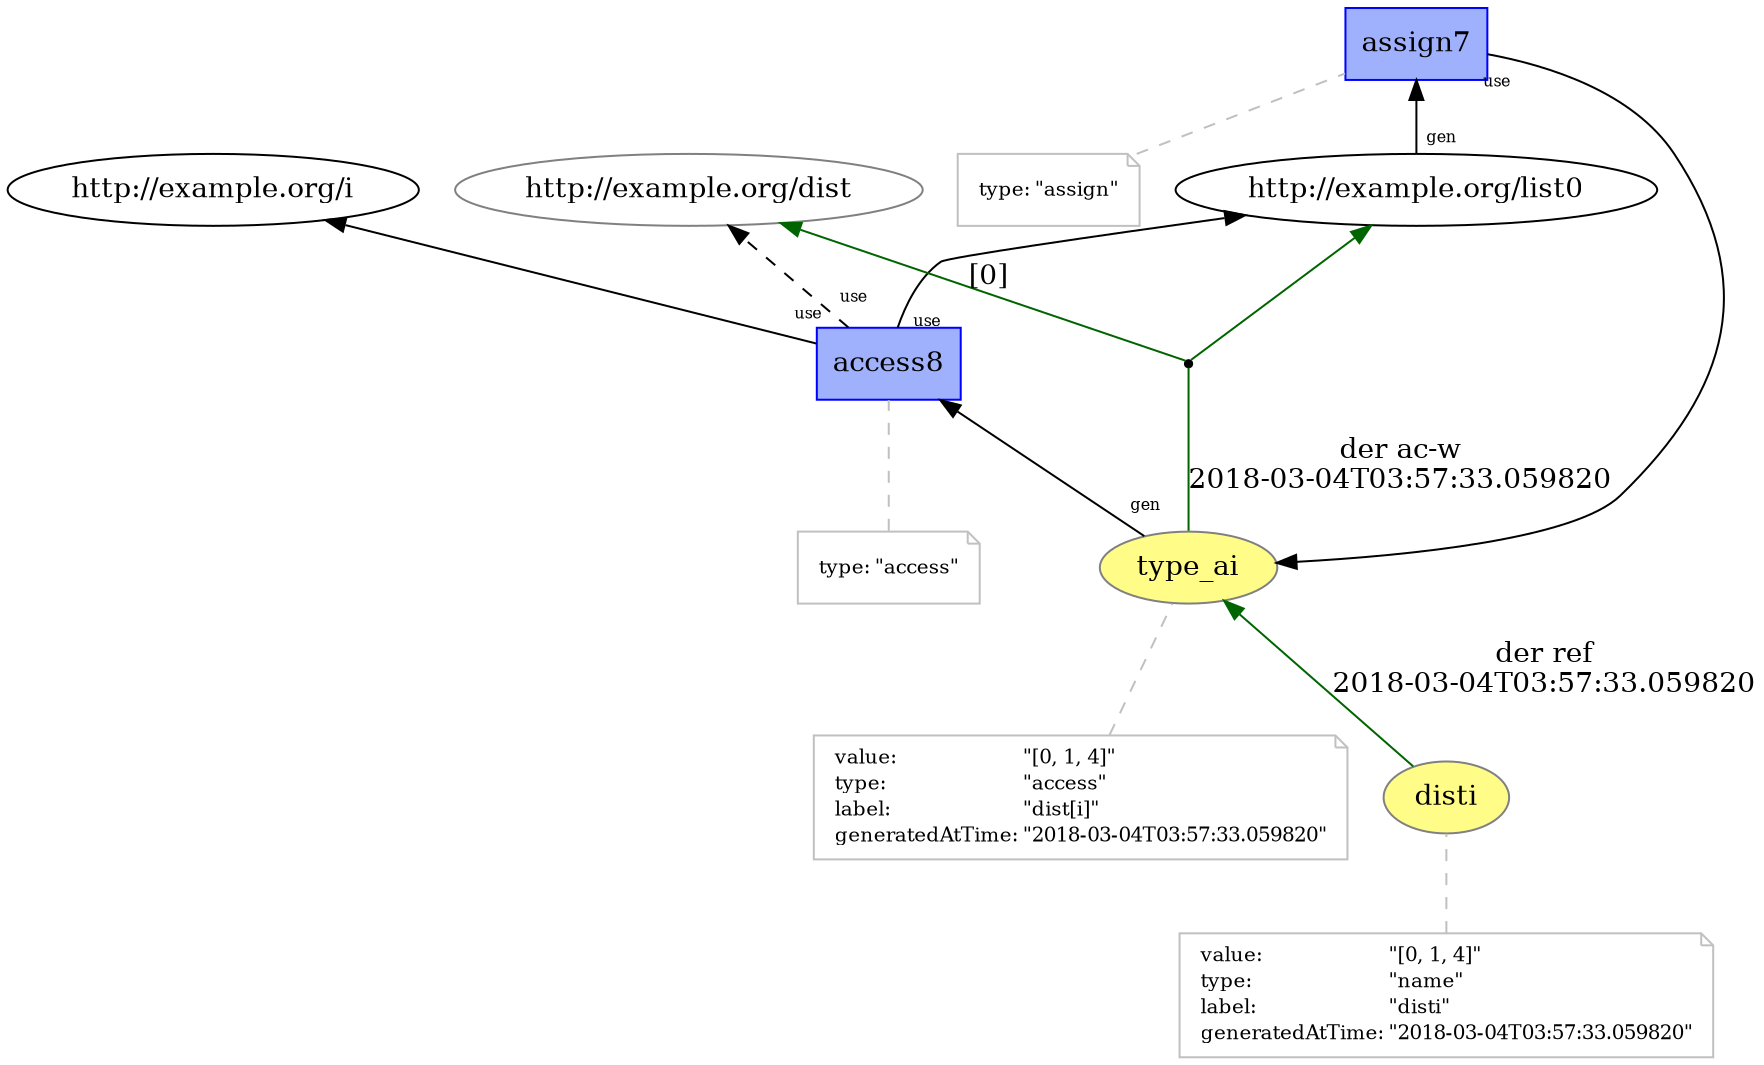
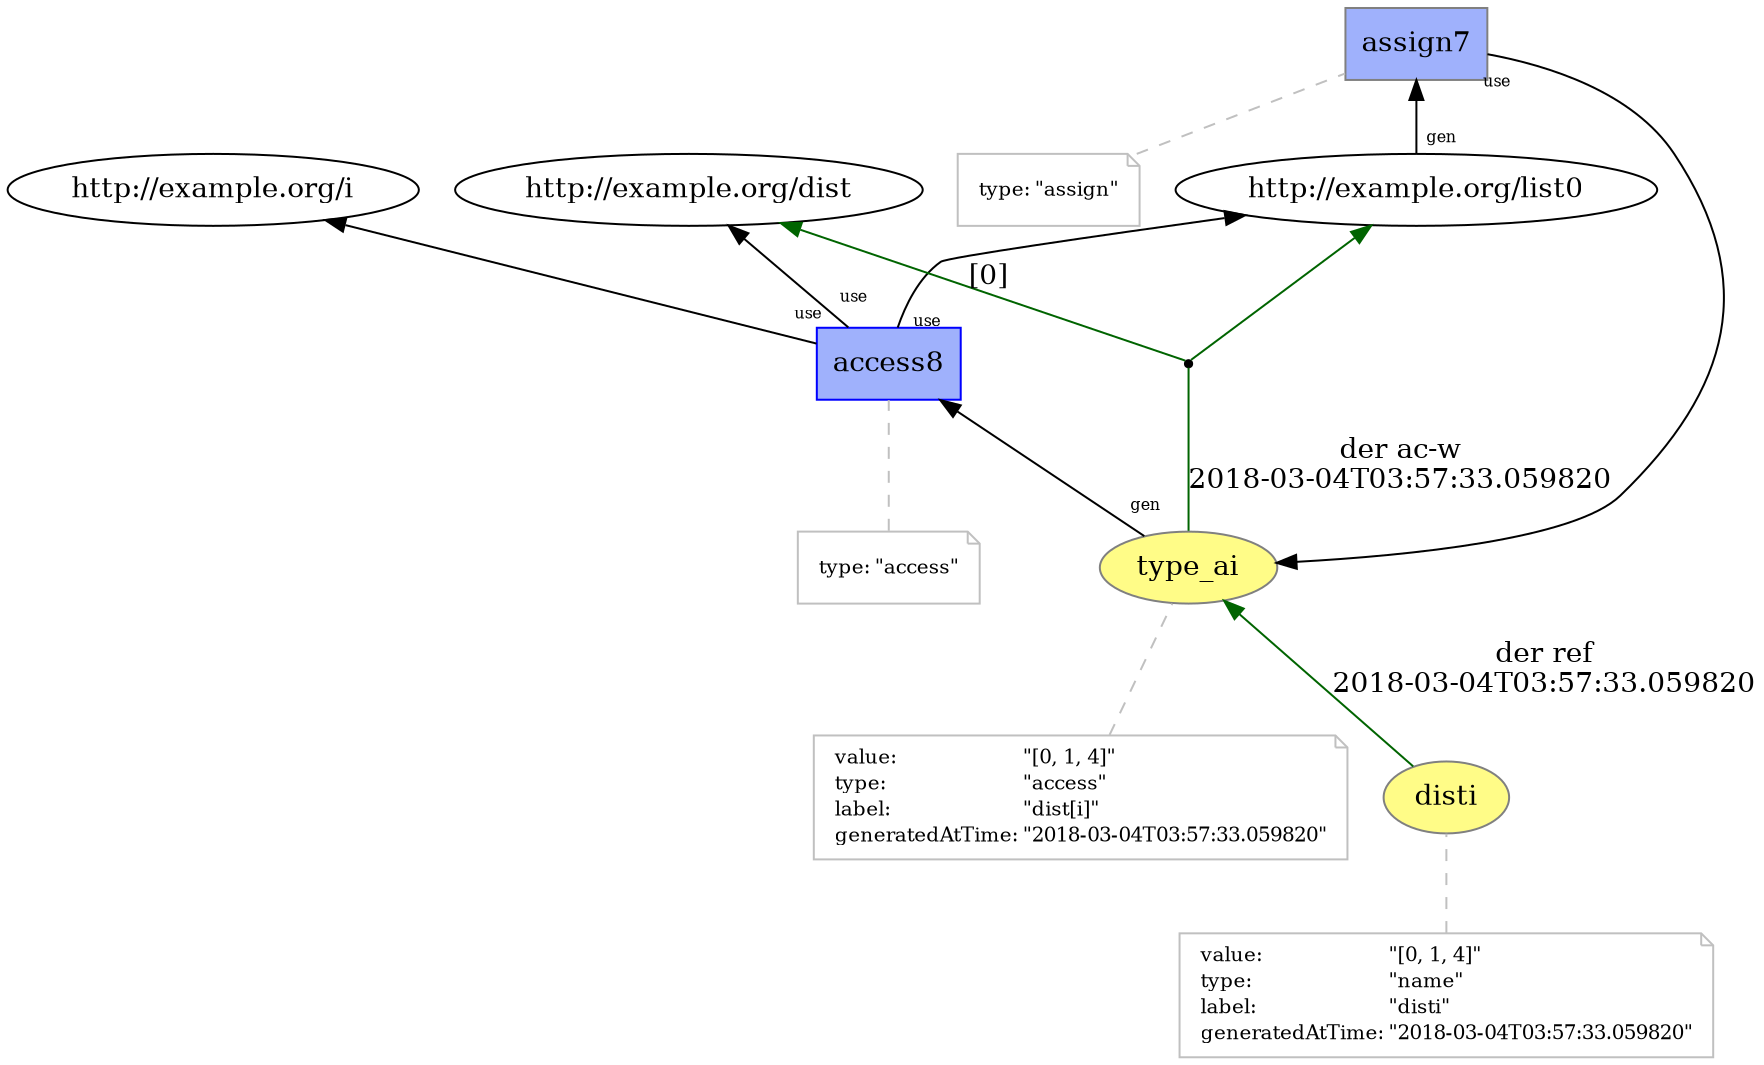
(1416, 44) -> (1416, 44)
(689, 190) -> (689, 190)
(796, 283) -> (796, 283)
